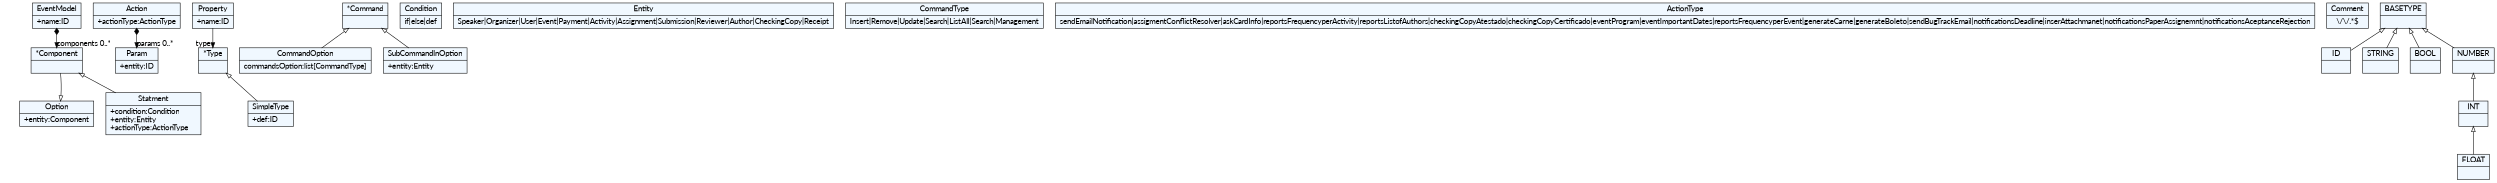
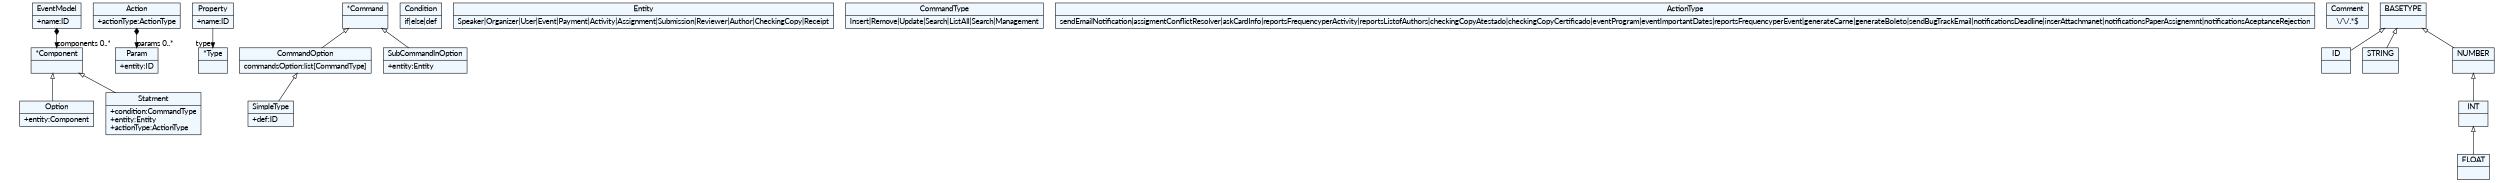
(2425, 61) -> none
(61, 84) -> (52, 90)
(244, 89) -> (286, 89)
(145, 112) -> (153, 112)
